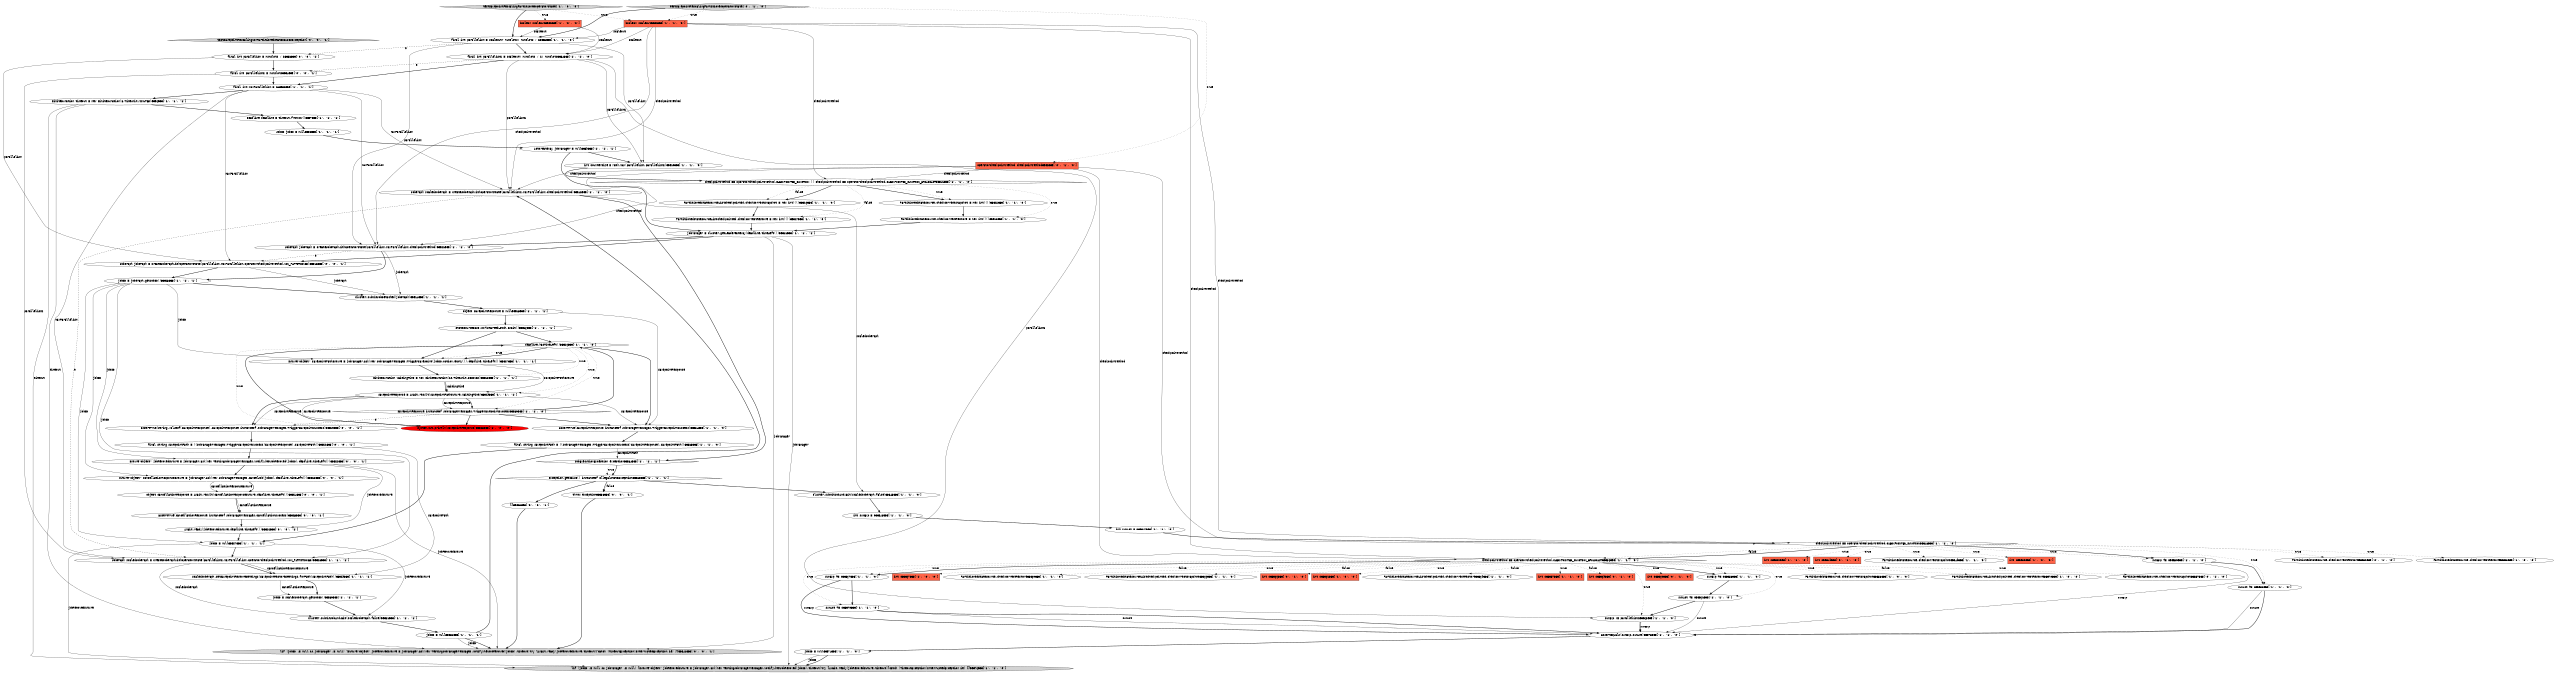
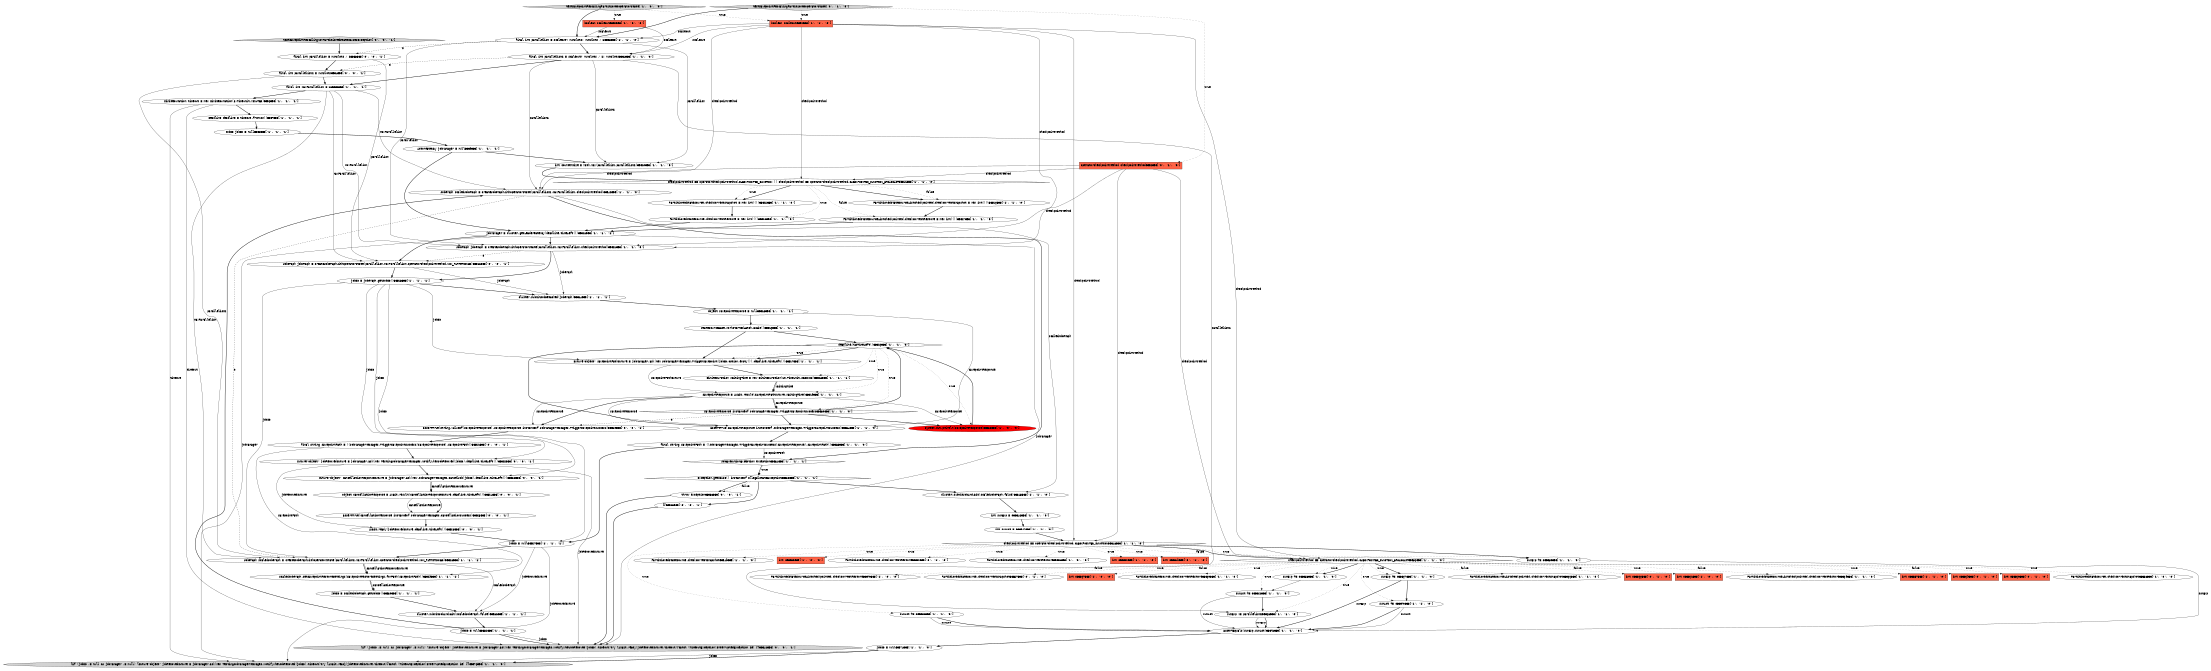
(2241, 565) -> none
(1720, 587) -> (1287, 585)
